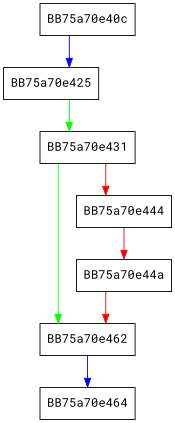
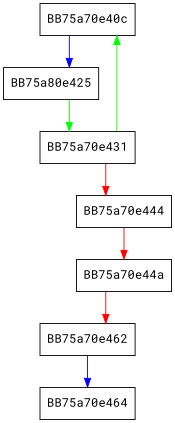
(51, 84) -> (51, 84)
(58, 239) -> (117, 88)
